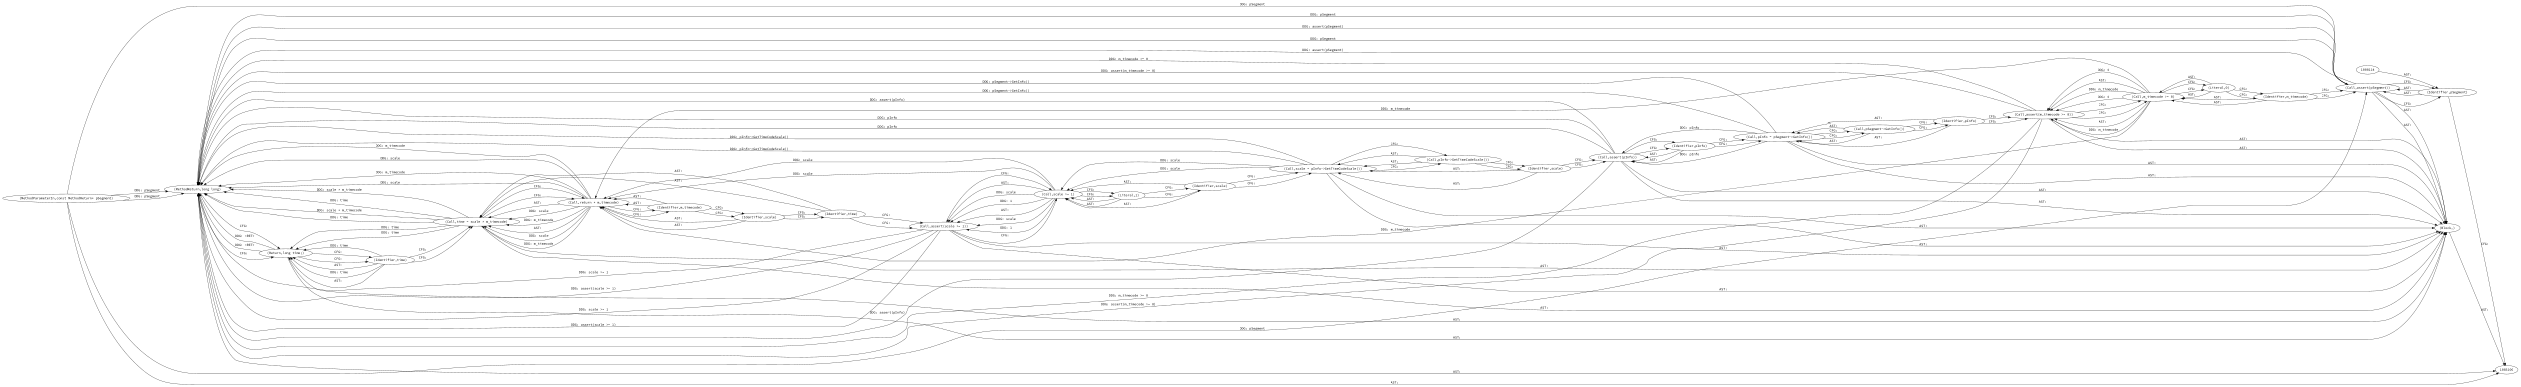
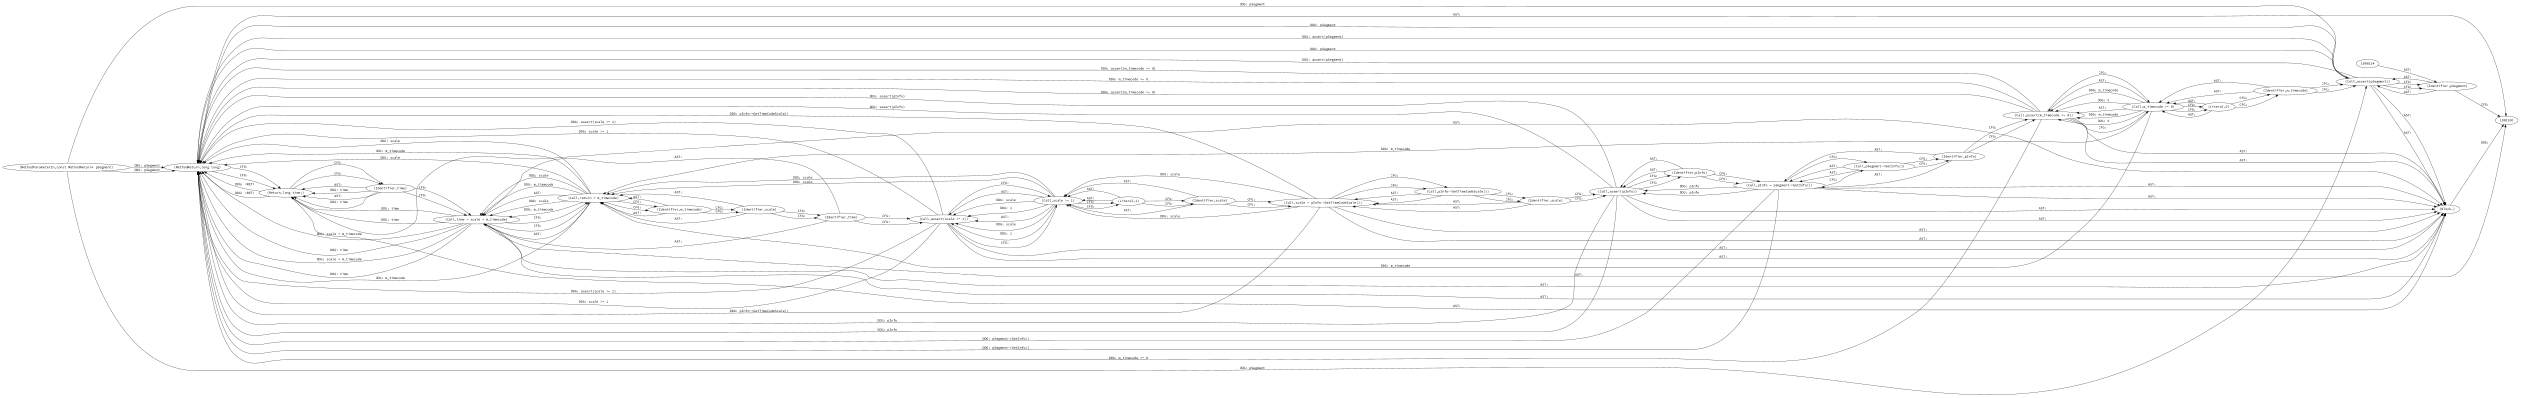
(2486, 310) -> (2486, 143)
(1225, 385) -> (1545, 277)
